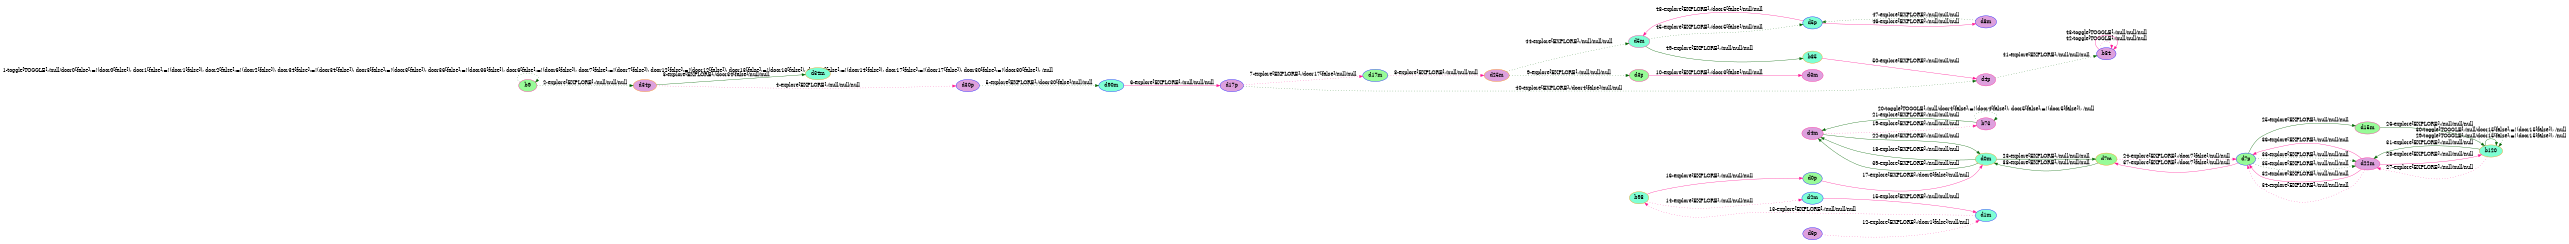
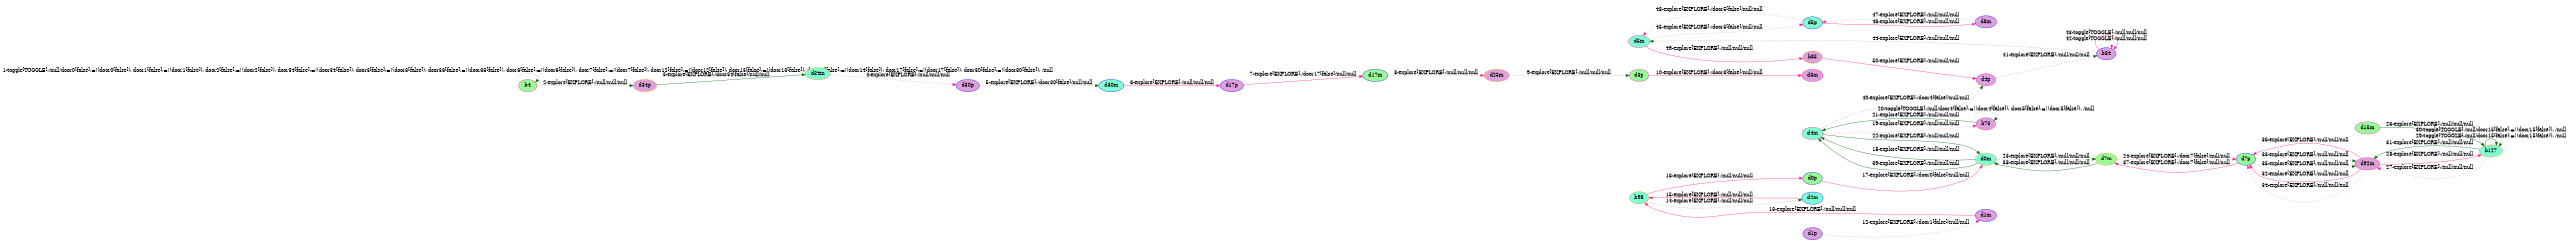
(1722, 12) -> (1722, 12)
(1901, 18) -> (1901, 18)
(1724, 33) -> (1724, 33)
(1566, 56) -> (1875, 41)
(1813, 57) -> (1813, 57)
(1722, 61) -> (1722, 61)
(1301, 81) -> (1301, 81)
(528, 86) -> (528, 86)
(1111, 86) -> (1111, 86)
(805, 88) -> (892, 80)
(1608, 91) -> (1902, 109)
(2295, 125) -> none
(1813, 133) -> (1813, 133)
(2491, 151) -> (2491, 151)
(2044, 159) -> (2044, 159)
(2367, 164) -> (2367, 164)
(1898, 202) -> (1727, 198)
(1723, 207) -> (1723, 207)
(1810, 213) -> (1810, 213)
(1986, 215) -> (1986, 215)
(1813, 234) -> (1813, 234)
